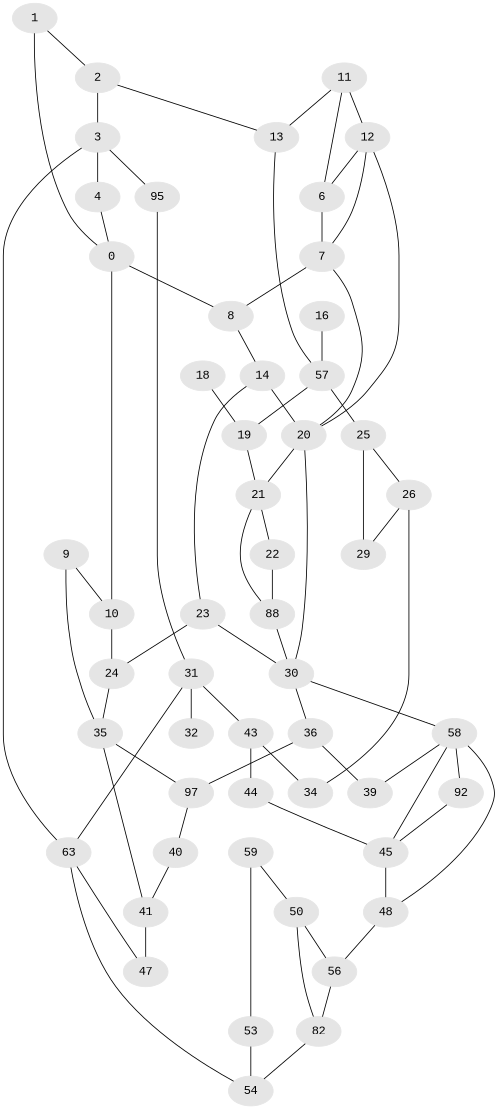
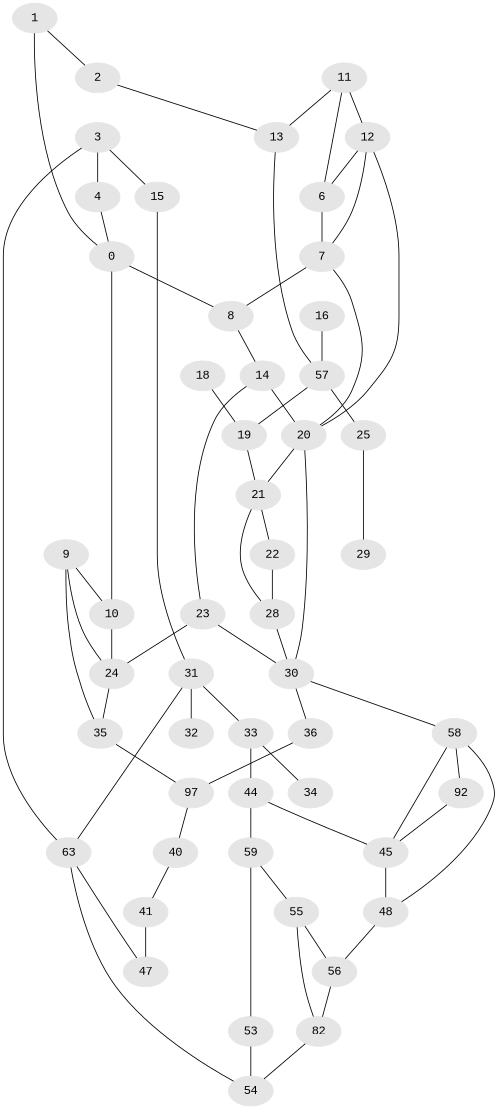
(98, 108) -> none
(157, 197) -> (157, 197)
(409, 495) -> none
(272, 614) -> (272, 614)
none -> (78, 618)
(251, 733) -> (251, 733)
(370, 793) -> none
(123, 823) -> none
none -> (251, 823)
(296, 912) -> (296, 912)
